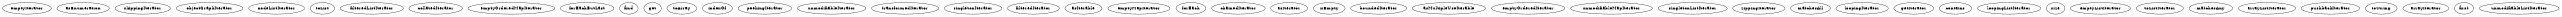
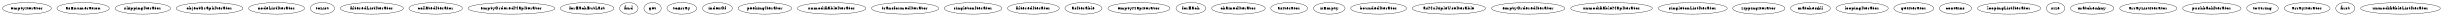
(2100, 8) -> none
(2160, 8) -> none
